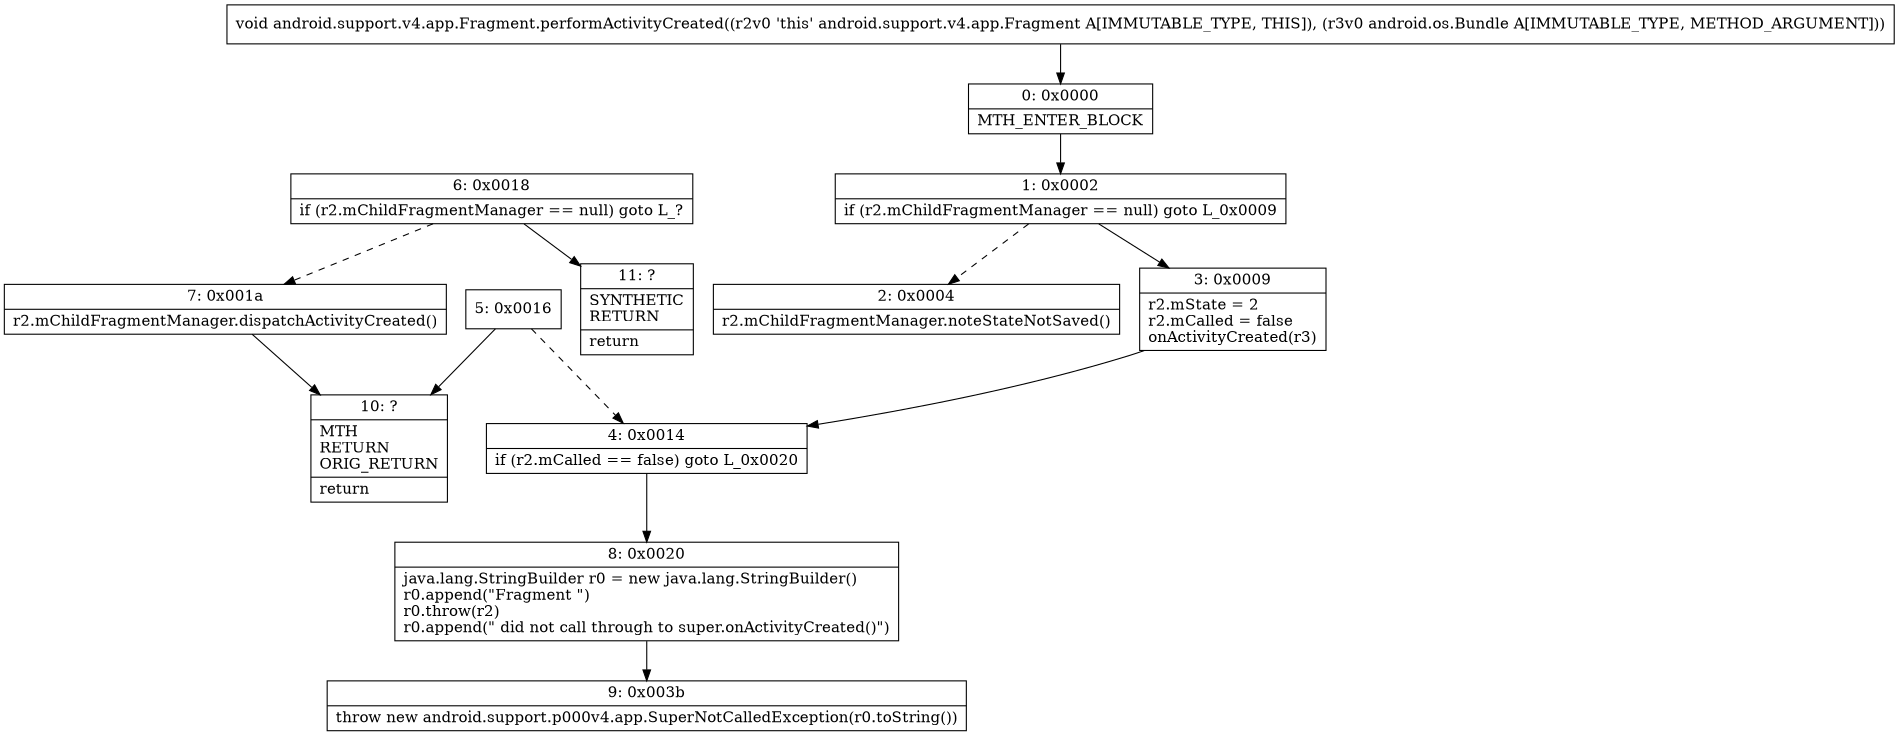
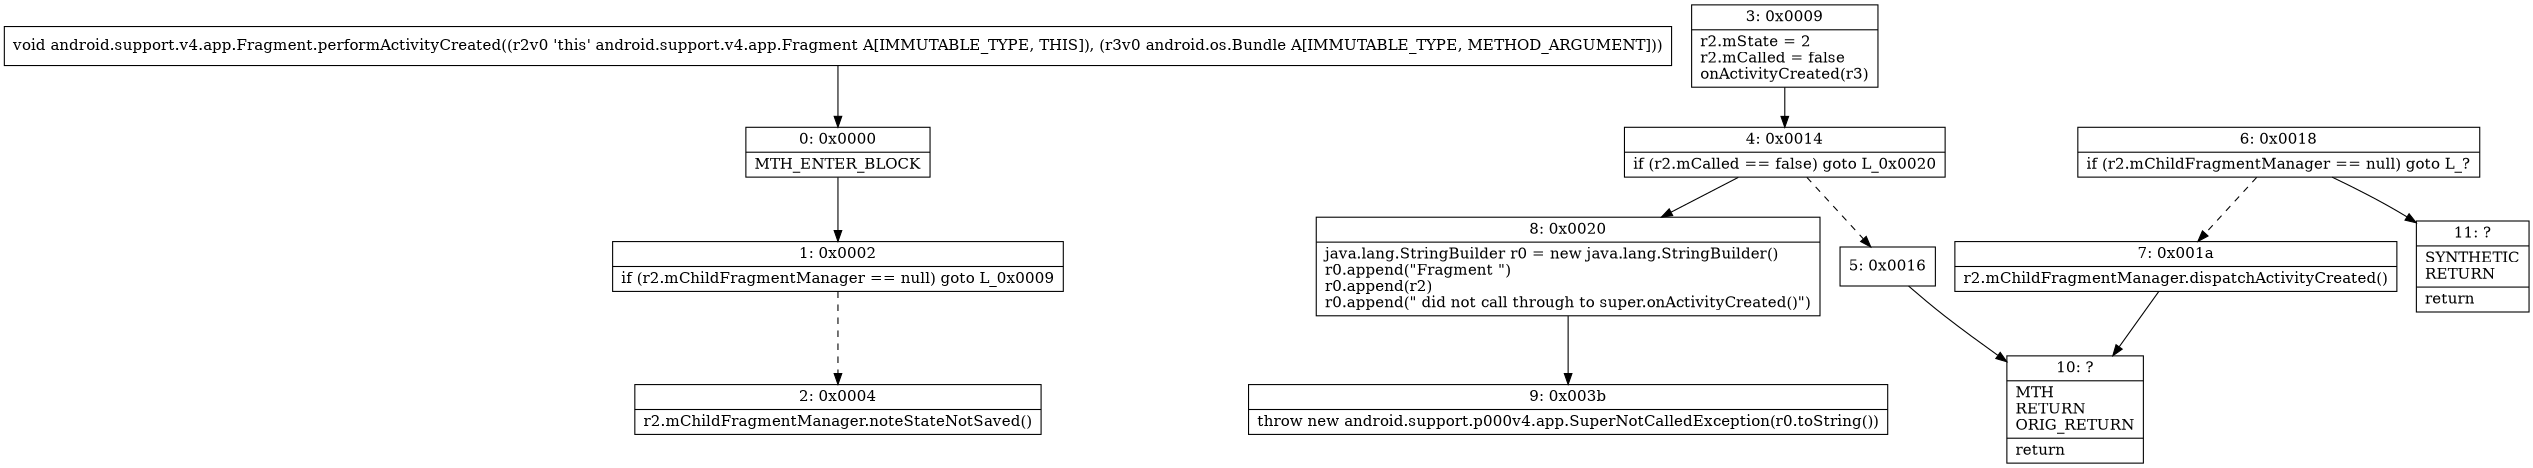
(1129, 243) -> none
(573, 372) -> (1835, 208)
(452, 612) -> (1379, 287)
